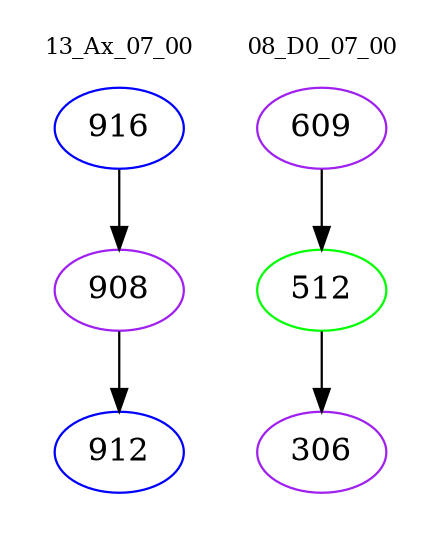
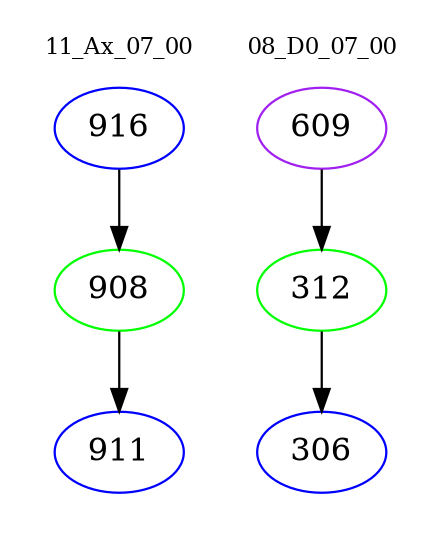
(119, 48) -> (119, 48)
(119, 290) -> (119, 290)
(322, 290) -> (322, 290)
(119, 452) -> (119, 452)
(322, 452) -> (322, 452)
